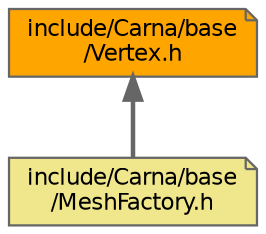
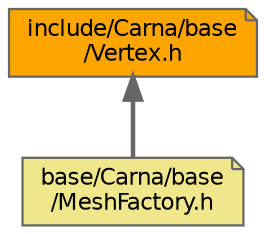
(133, 192) -> (133, 192)
